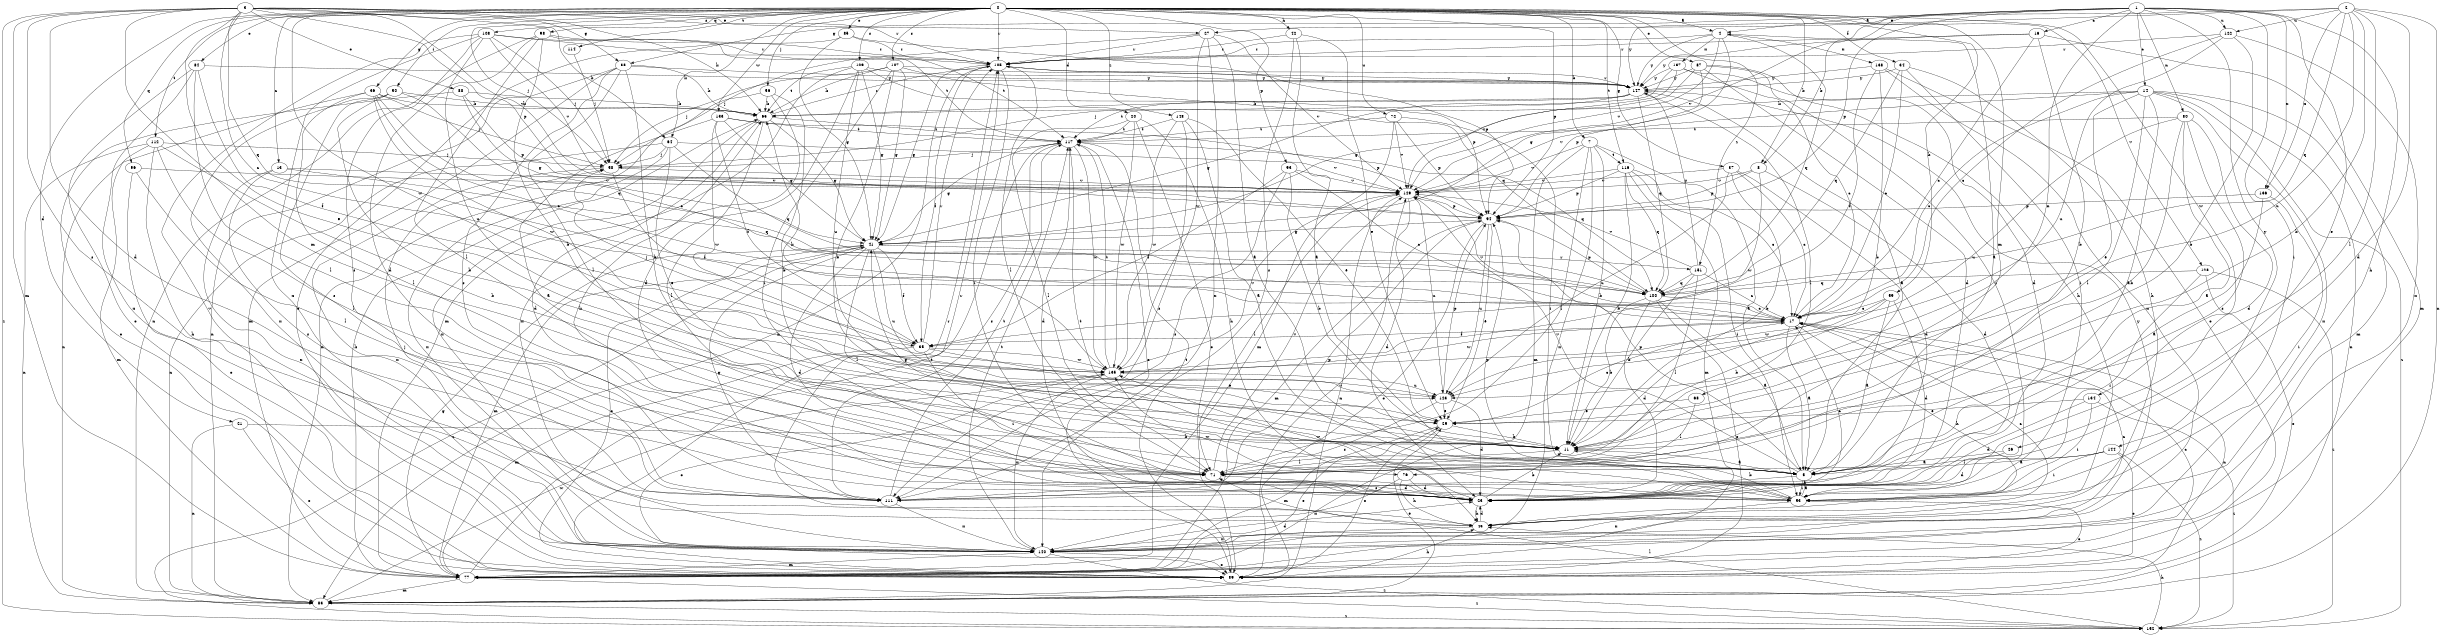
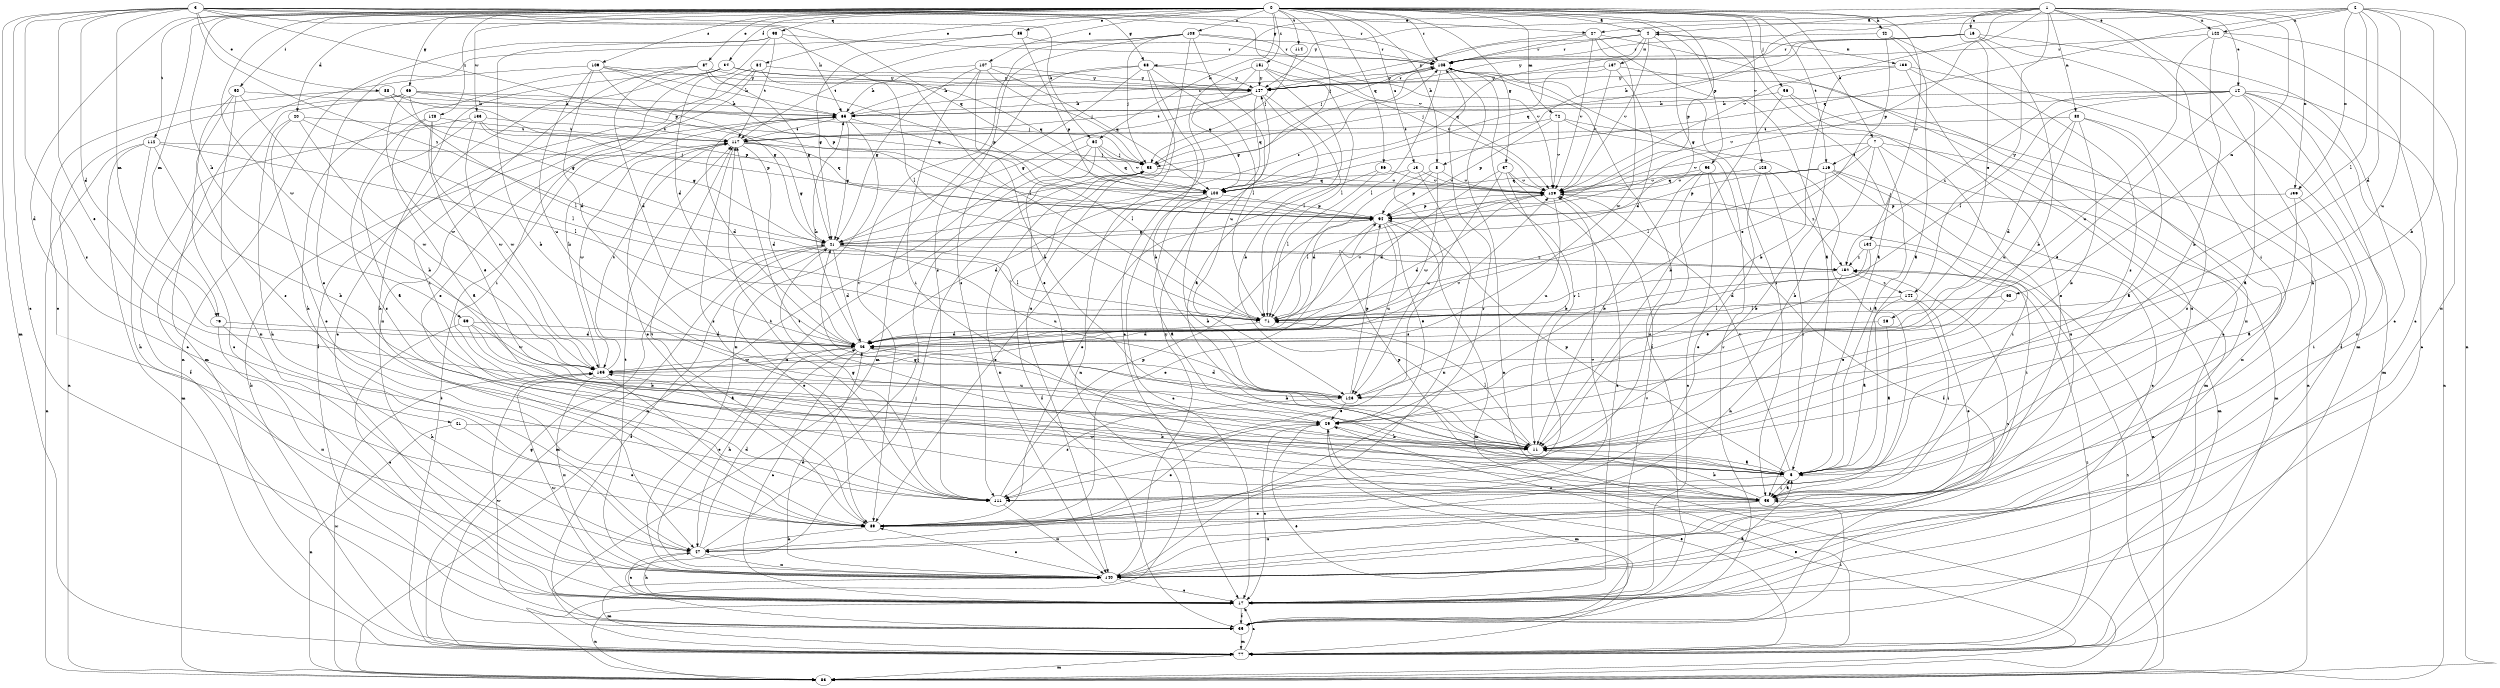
(1364, 65) -> (1531, 65)
(792, 91) -> (747, 91)
none -> (1595, 101)
(1283, 251) -> (1137, 197)
(1480, 526) -> (698, 552)
(2199, 535) -> (1876, 282)
